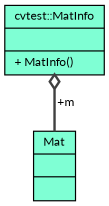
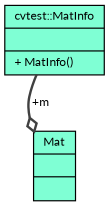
(55, 110) -> (30, 96)
